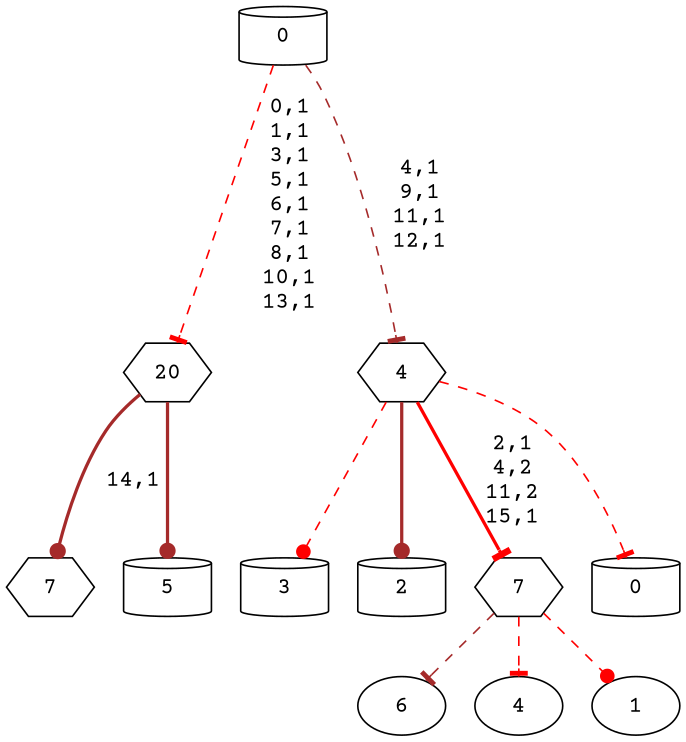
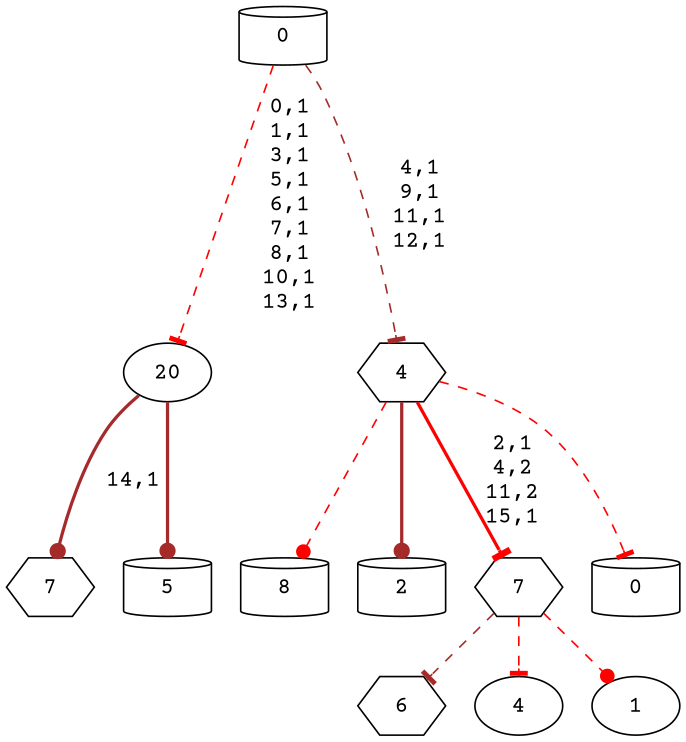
(168, 372) -> (168, 372)
(285, 587) -> (285, 587)
(402, 706) -> (402, 706)
